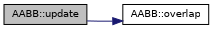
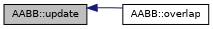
(100, 21) -> (110, 8)
